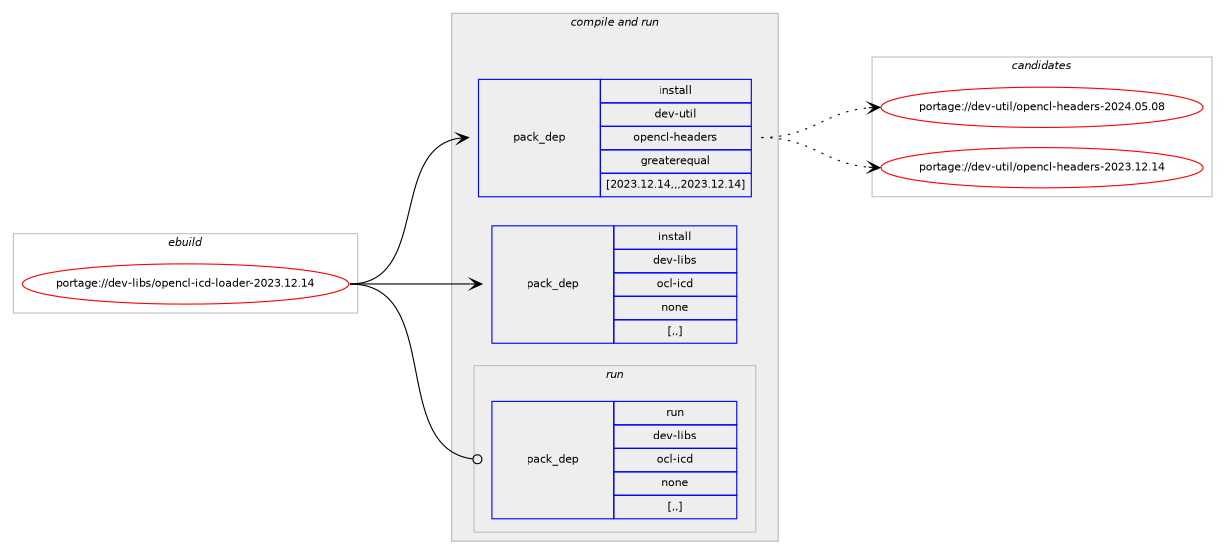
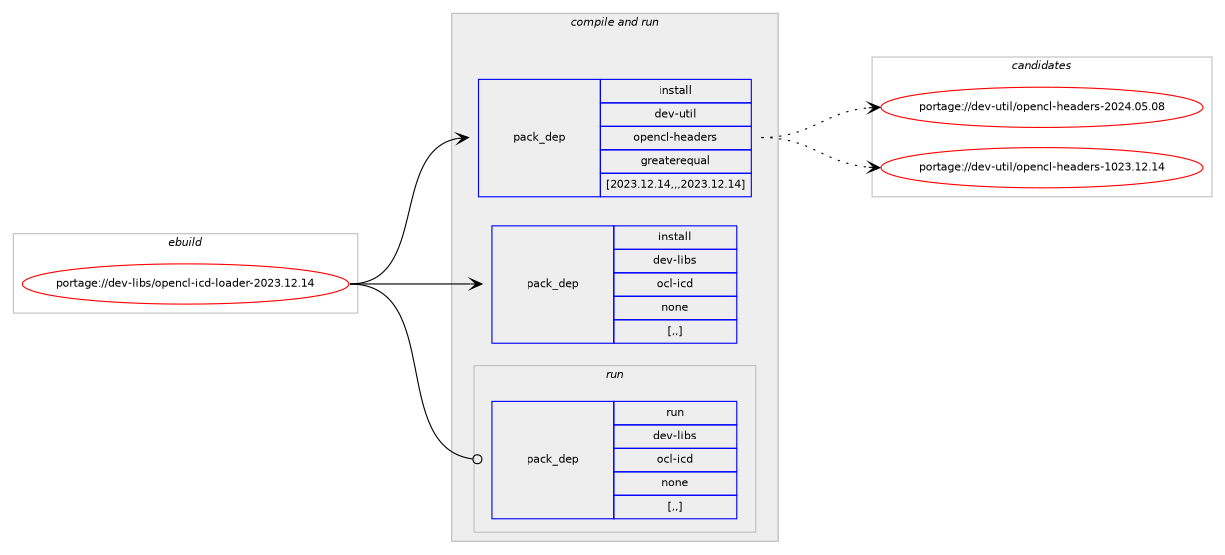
(1042, 168) -> (1042, 168)
